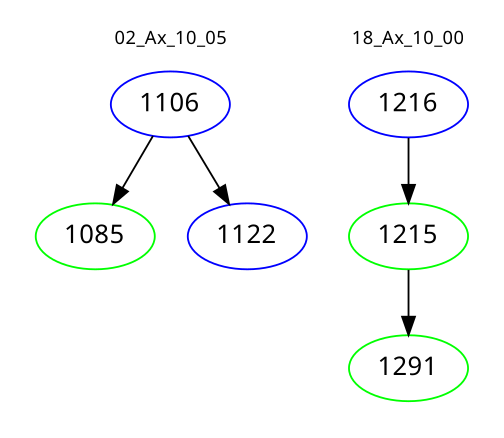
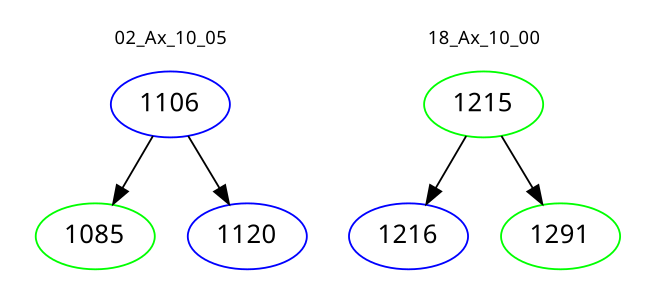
(409, 161) -> (451, 162)
(247, 236) -> (247, 236)
